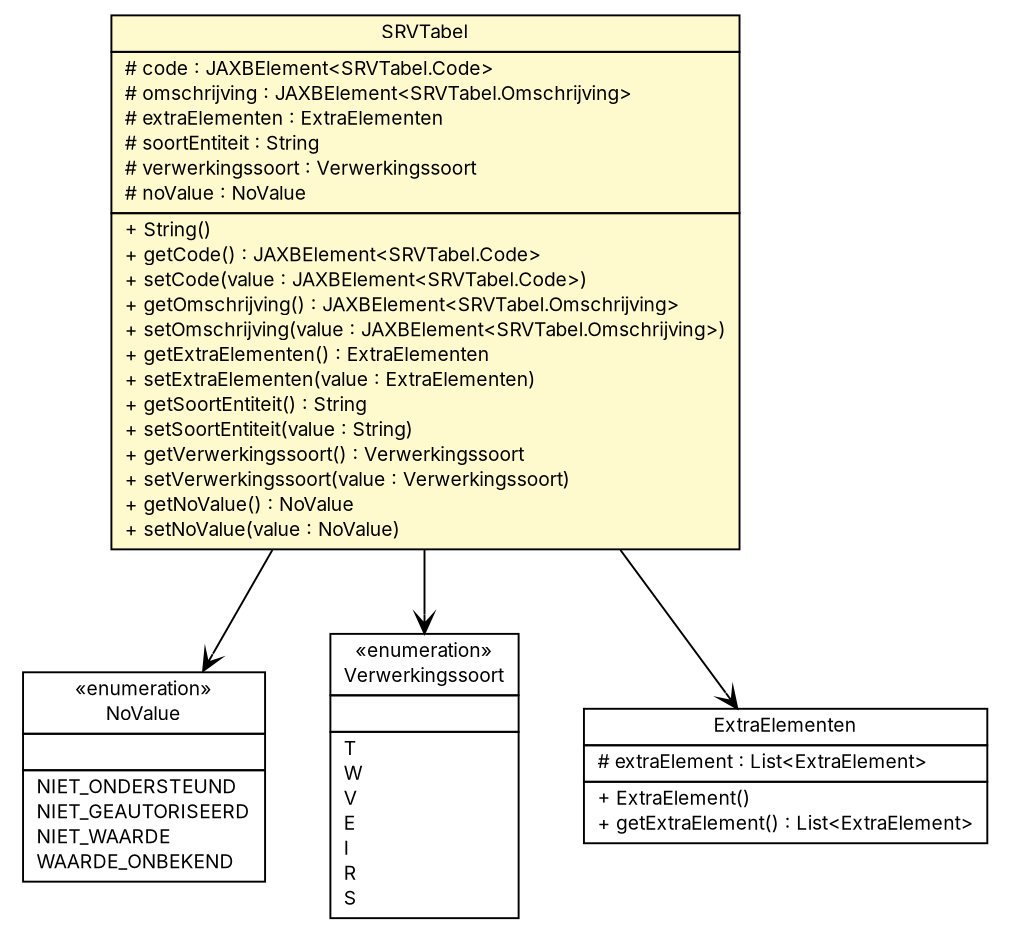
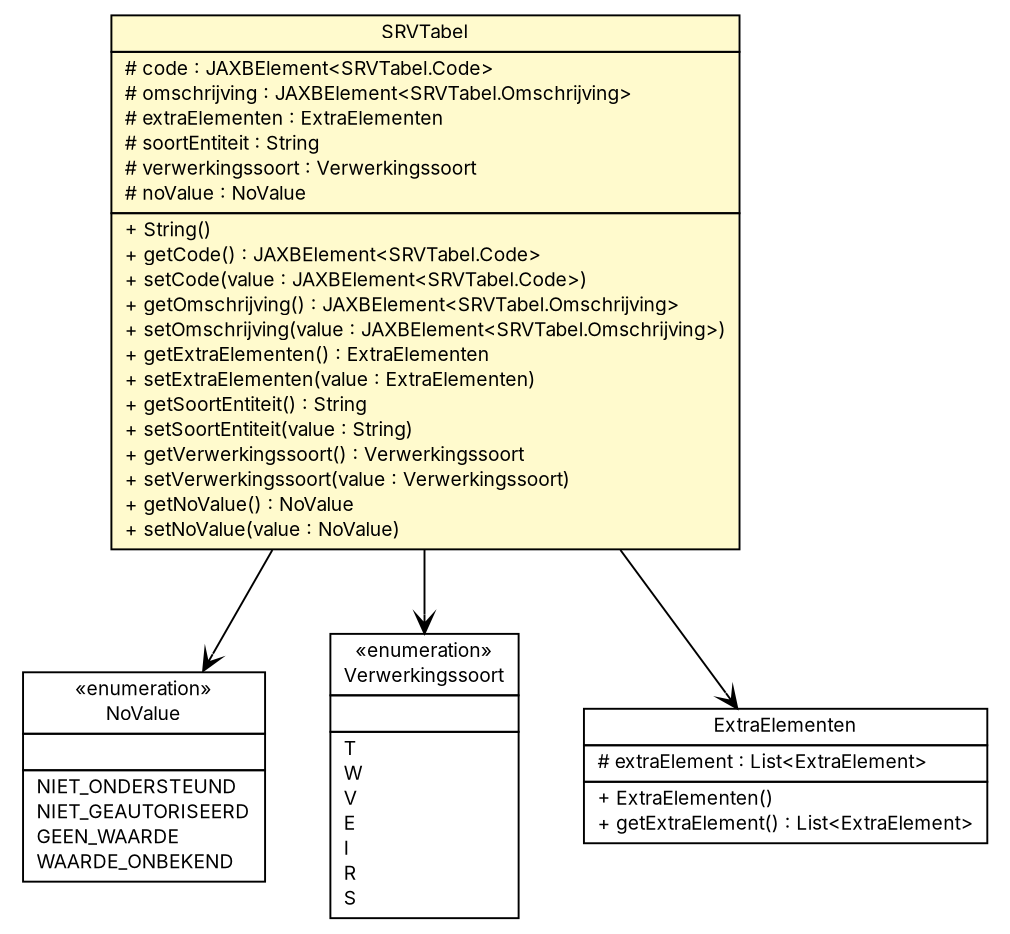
(674, 799) -> (686, 799)
(104, 837) -> (109, 837)
